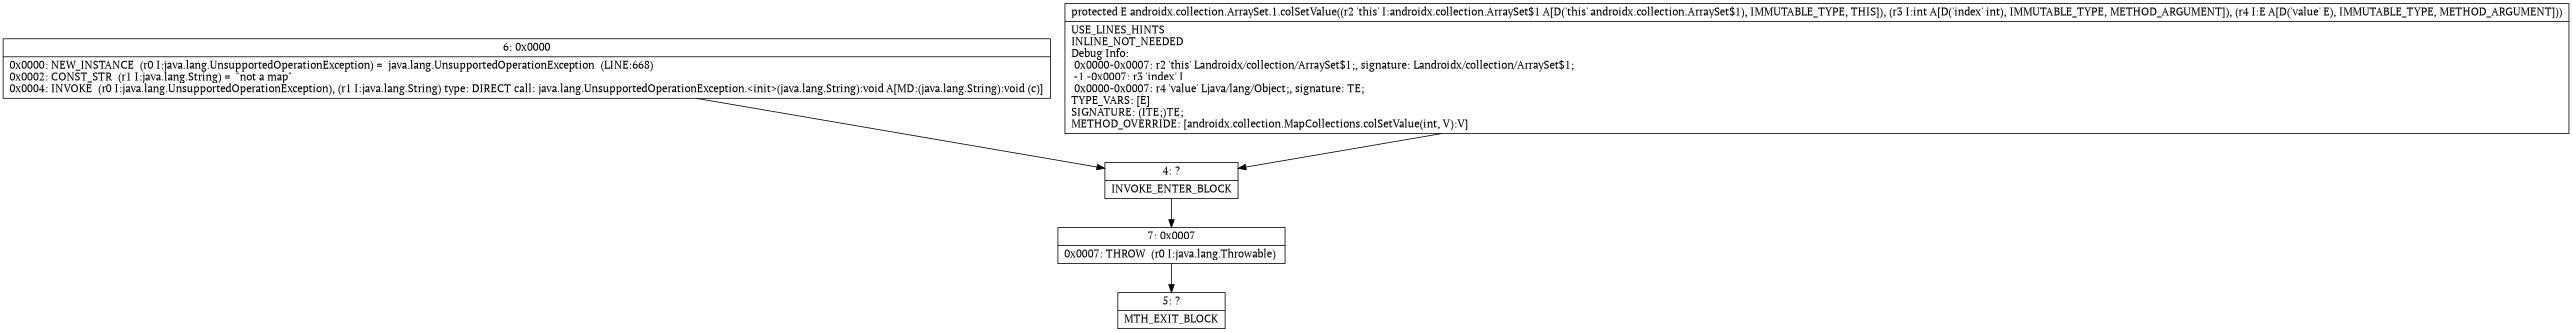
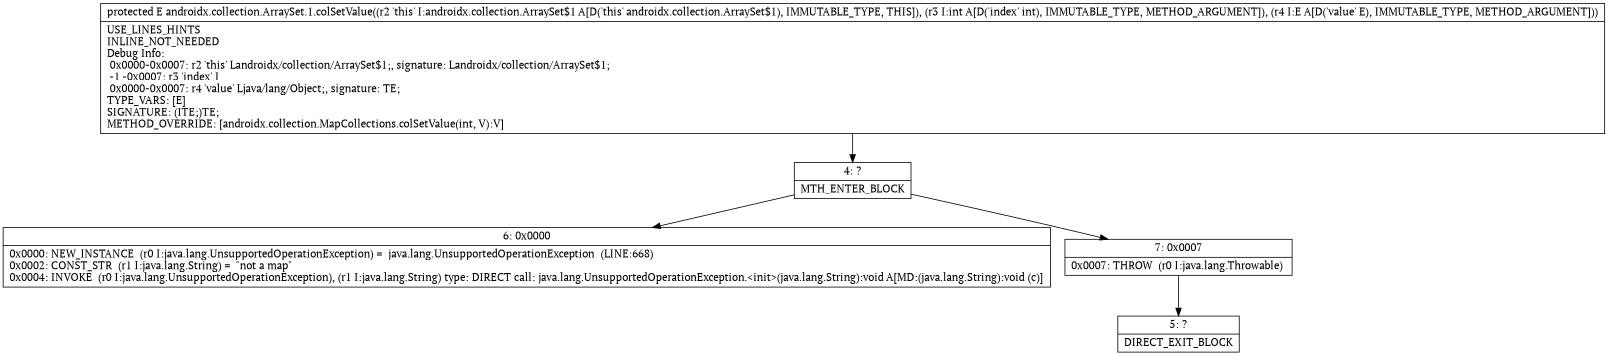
(896, 133) -> (727, 210)
(1171, 189) -> (853, 189)
(1171, 319) -> (1179, 343)
